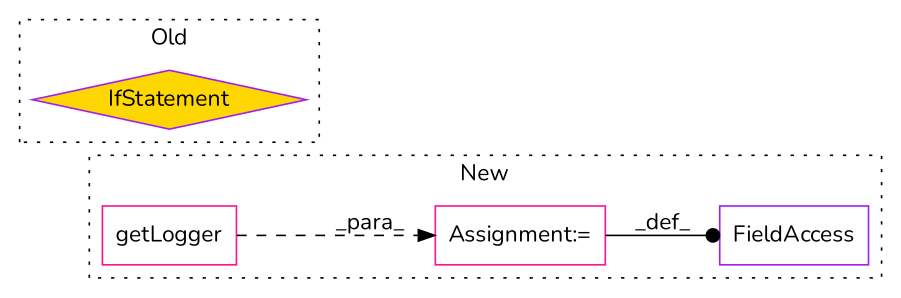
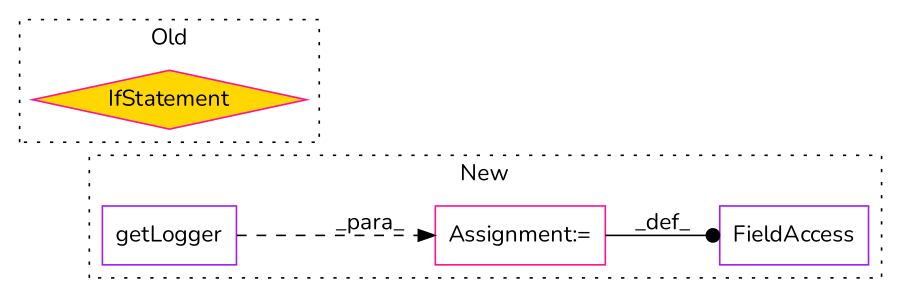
(169, 100) -> (169, 100)
(169, 235) -> (169, 235)
